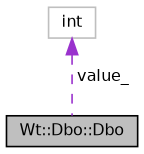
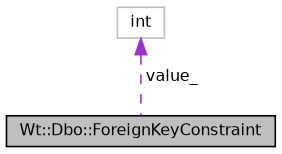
(72, 131) -> (141, 131)
